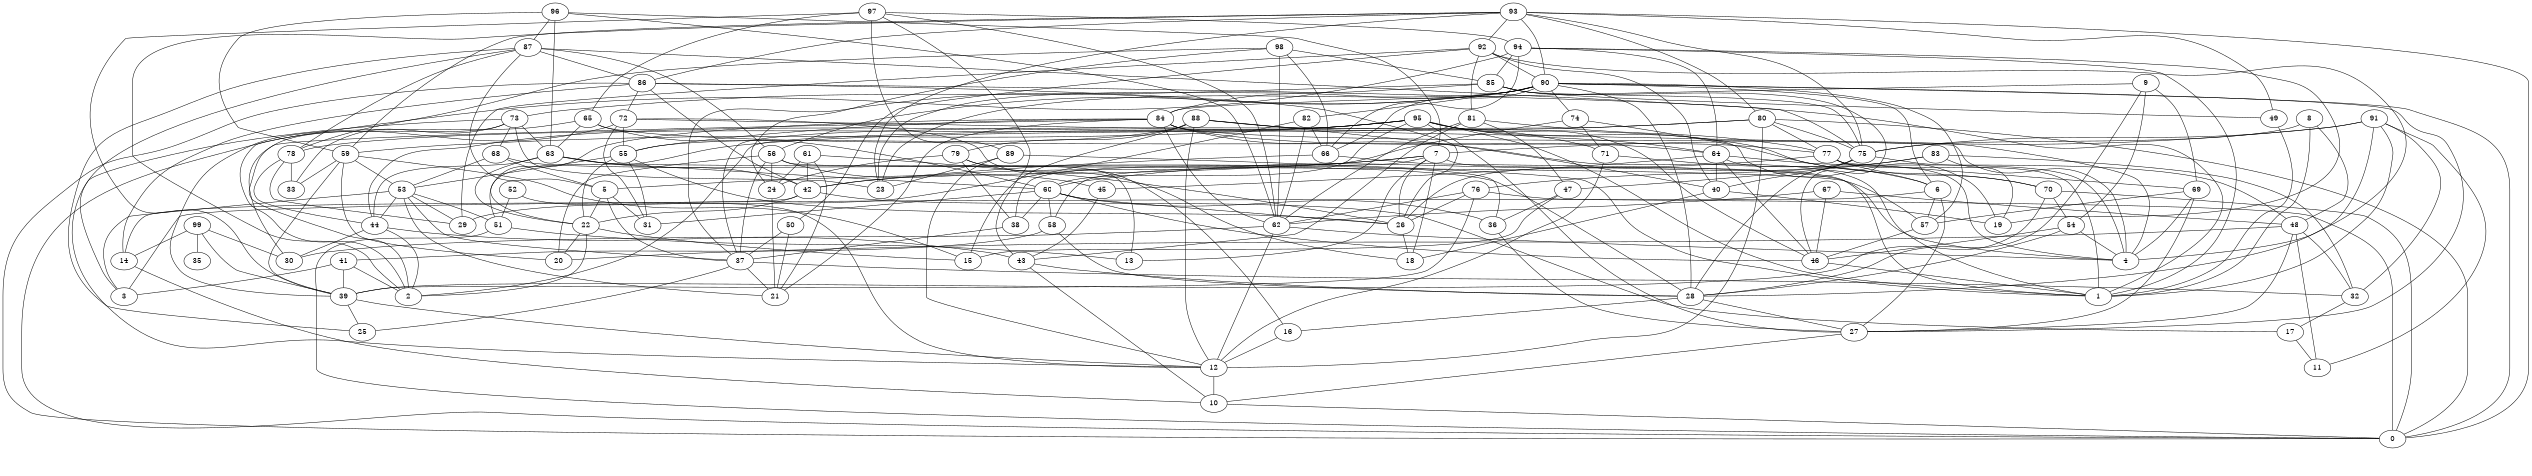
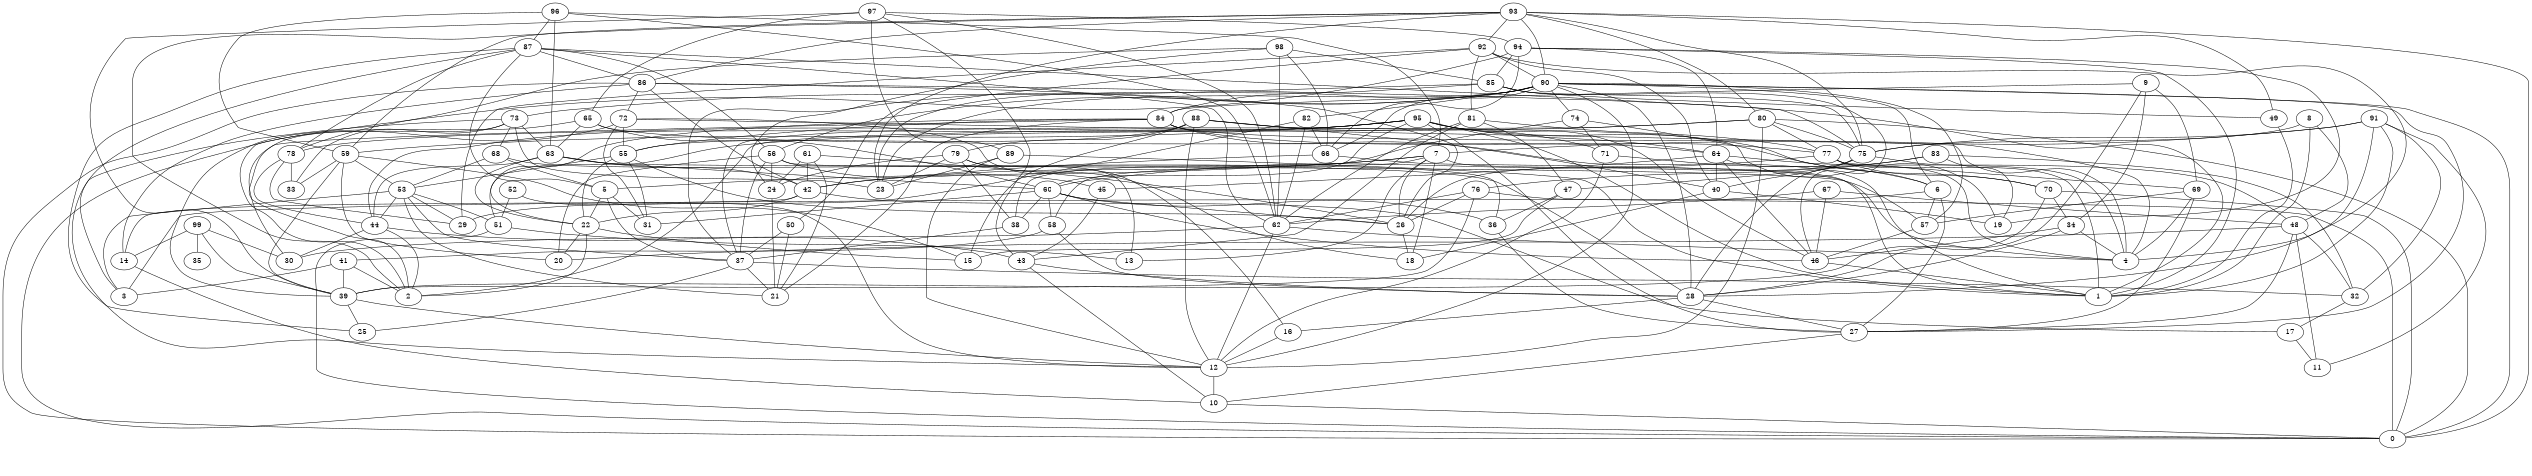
none -> (920, 171)
(1206, 189) -> (944, 81)
(2071, 225) -> (2071, 225)
none -> (1501, 290)
